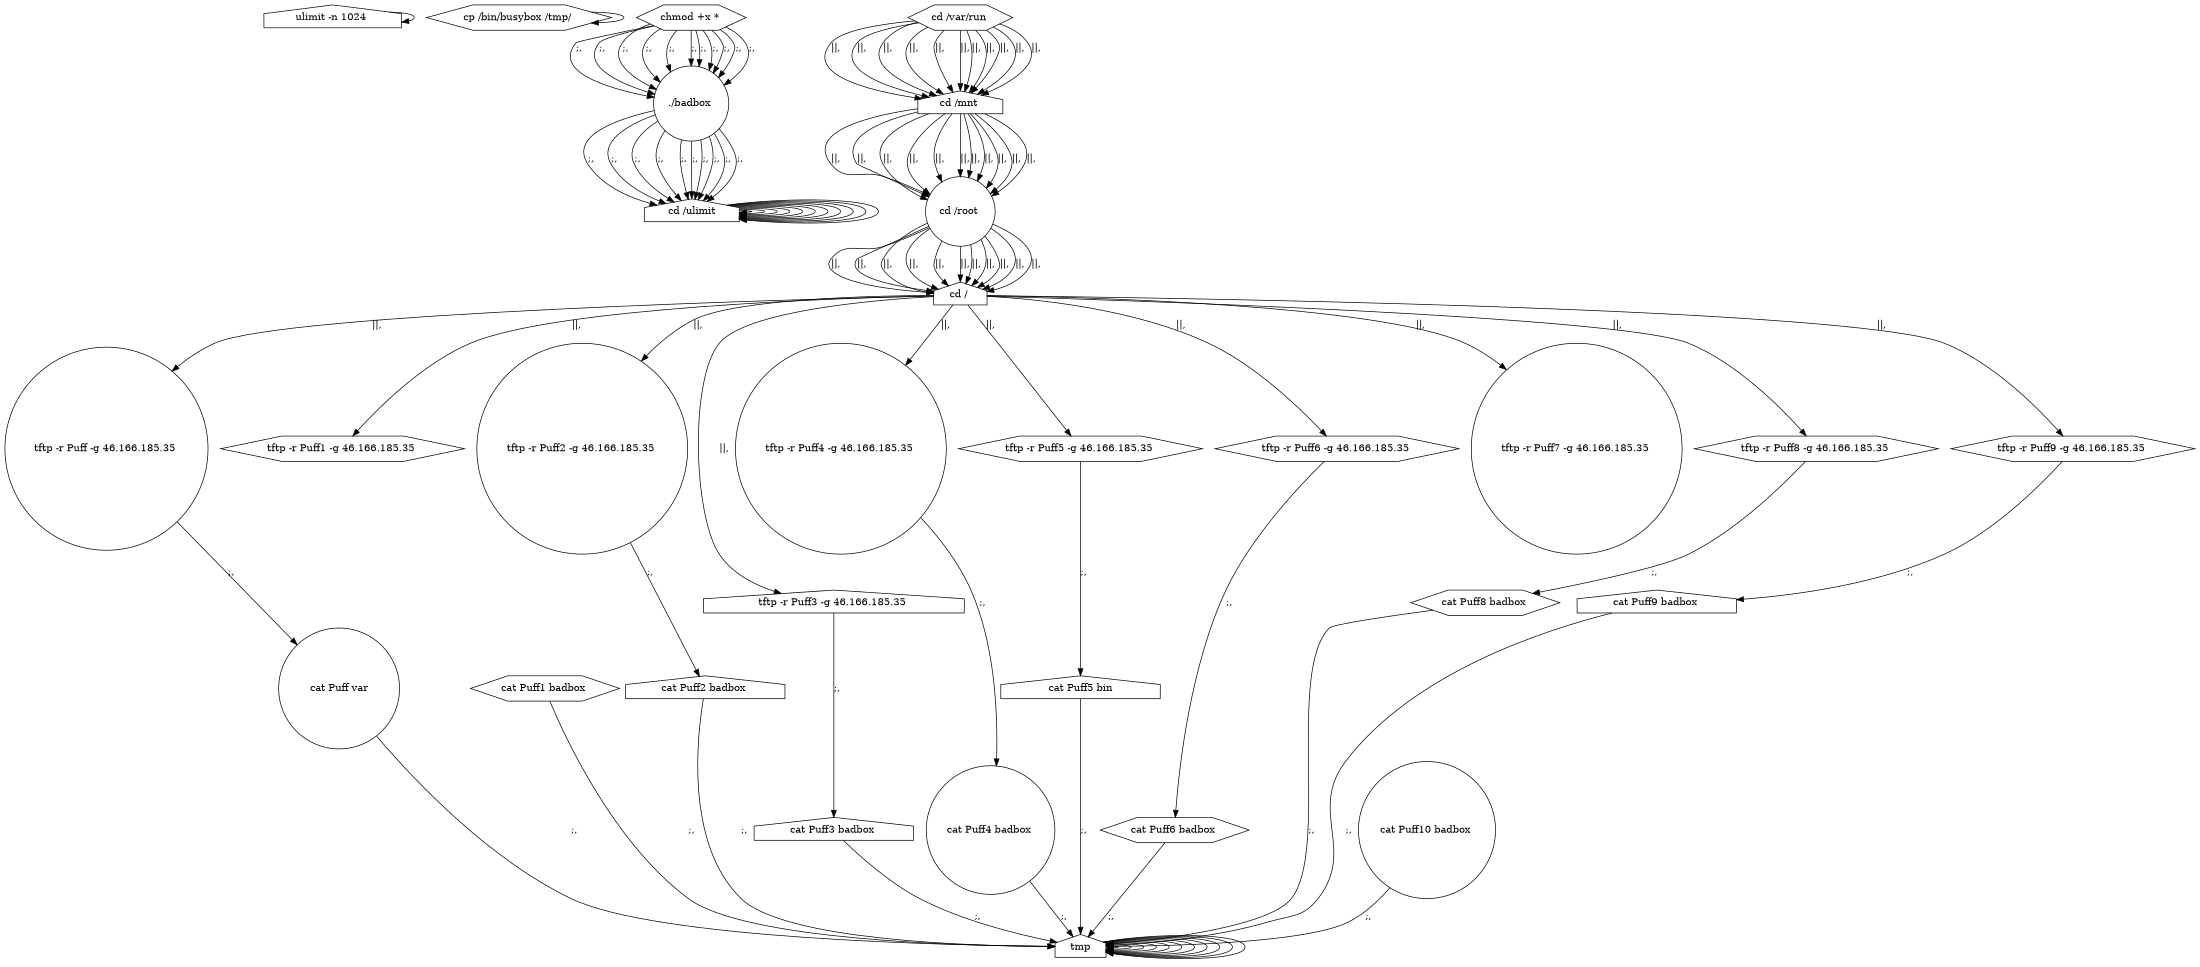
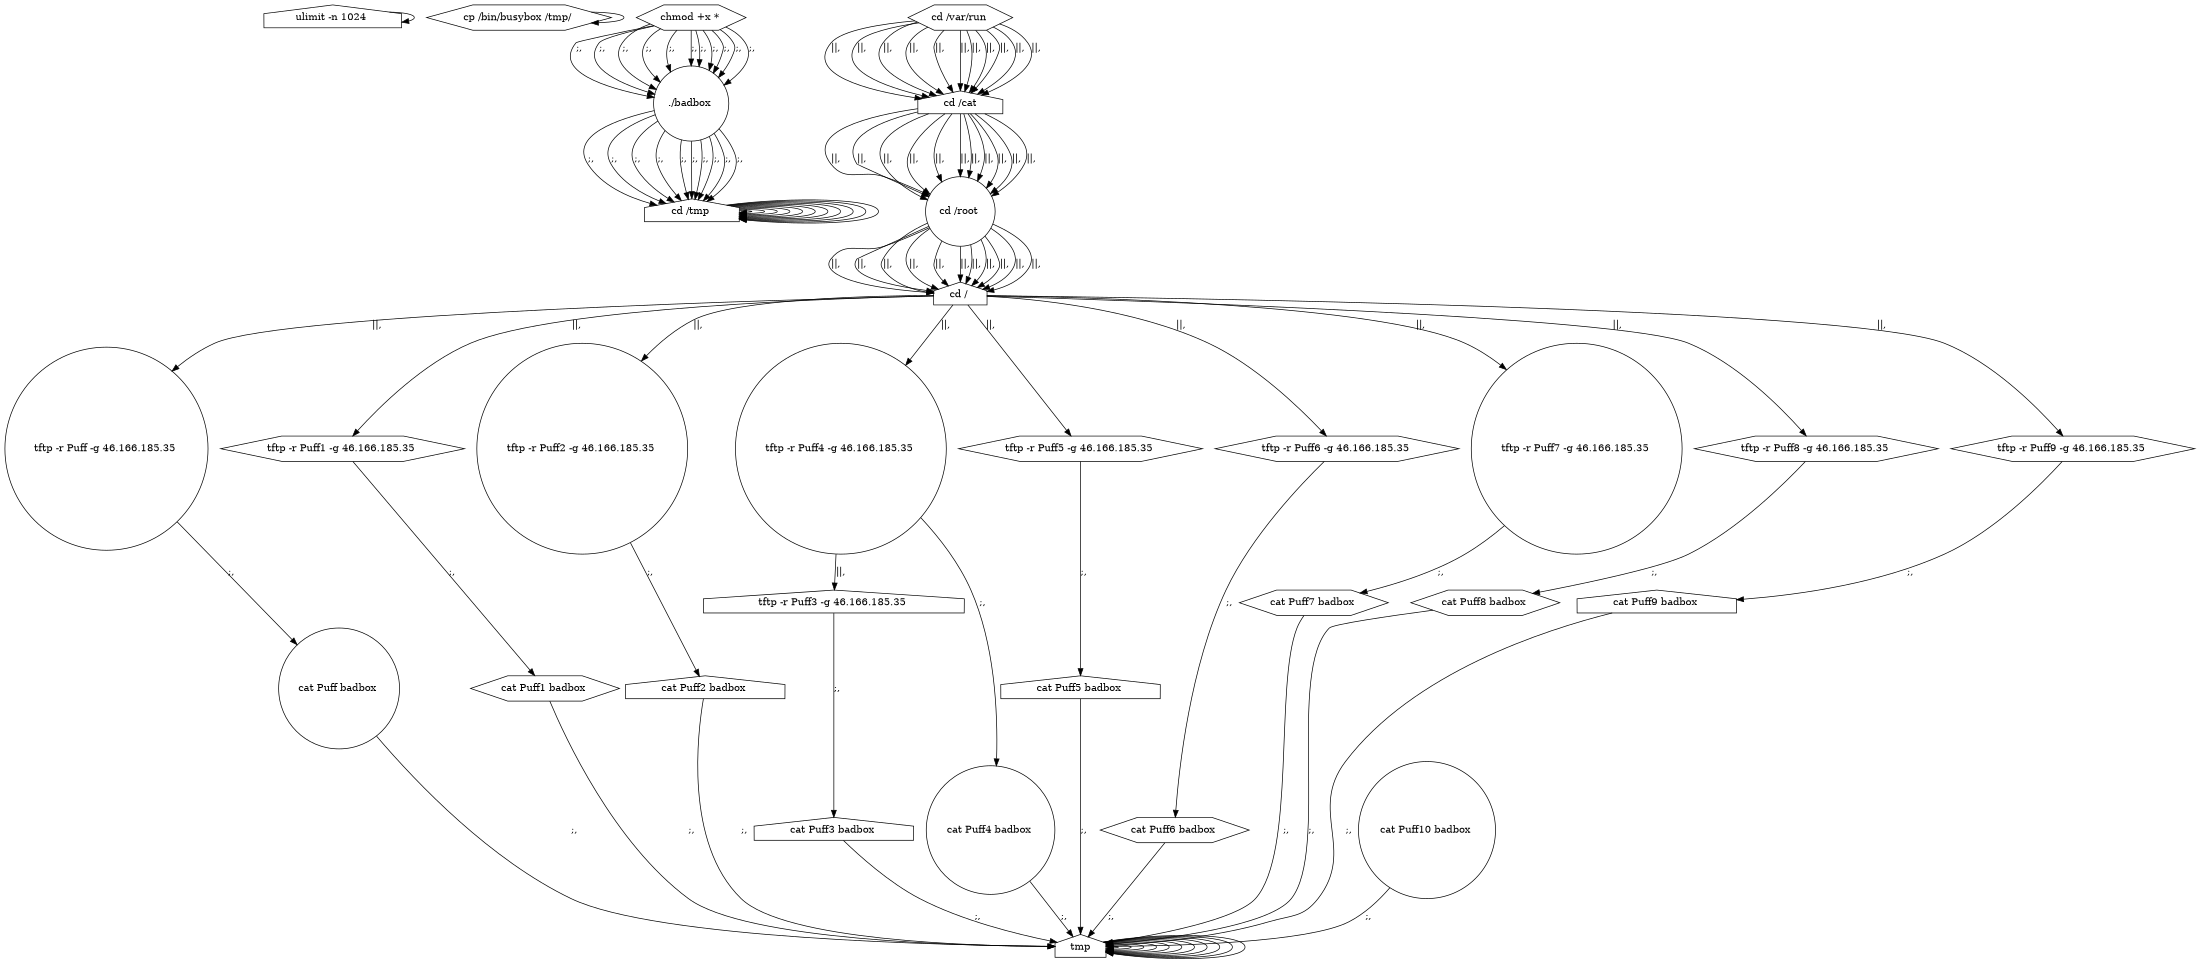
(960, 104) -> (960, 104)
(692, 211) -> (692, 211)
(707, 372) -> (835, 569)
none -> (441, 566)
none -> (1314, 603)
(339, 688) -> (339, 688)
(1081, 688) -> (1081, 688)
